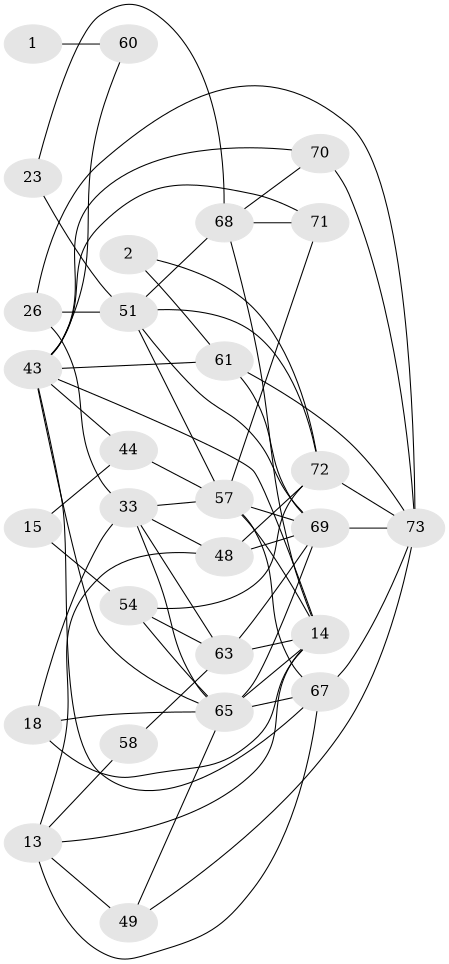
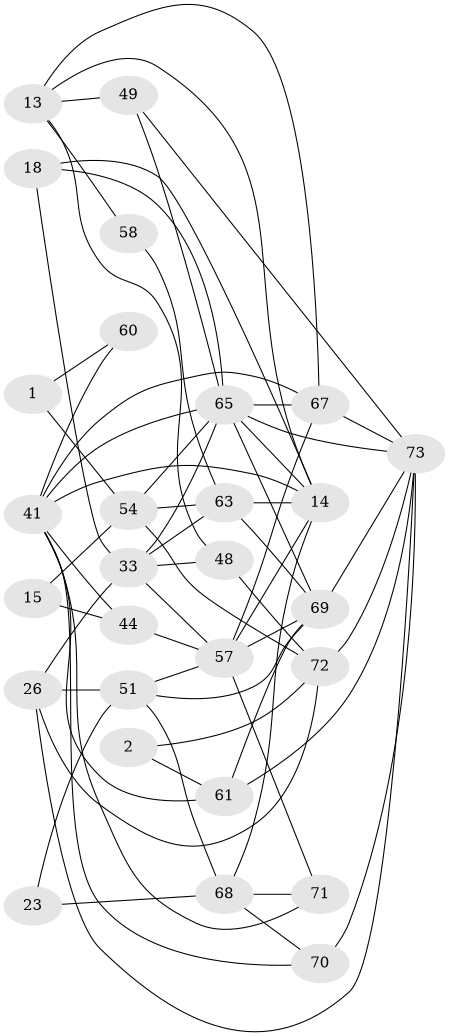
(267, 345) -> (195, 846)
(33, 370) -> (33, 514)
none -> (316, 440)
none -> (89, 463)
(273, 542) -> none
